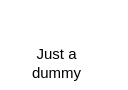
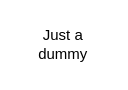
(57, 63) -> (63, 44)
